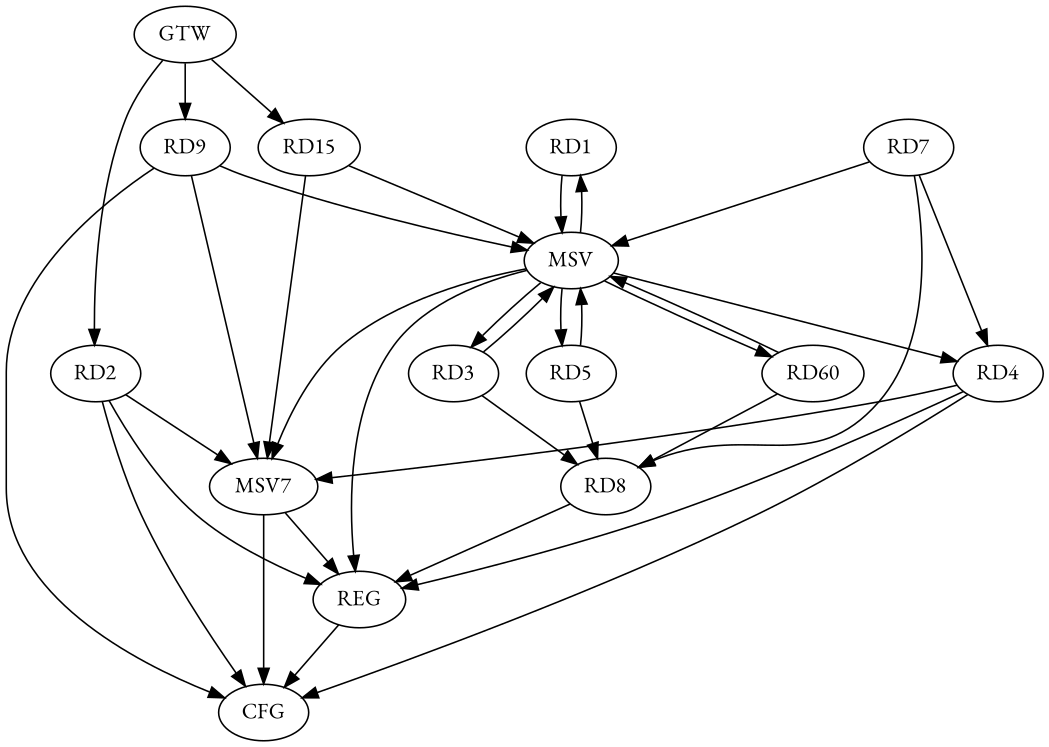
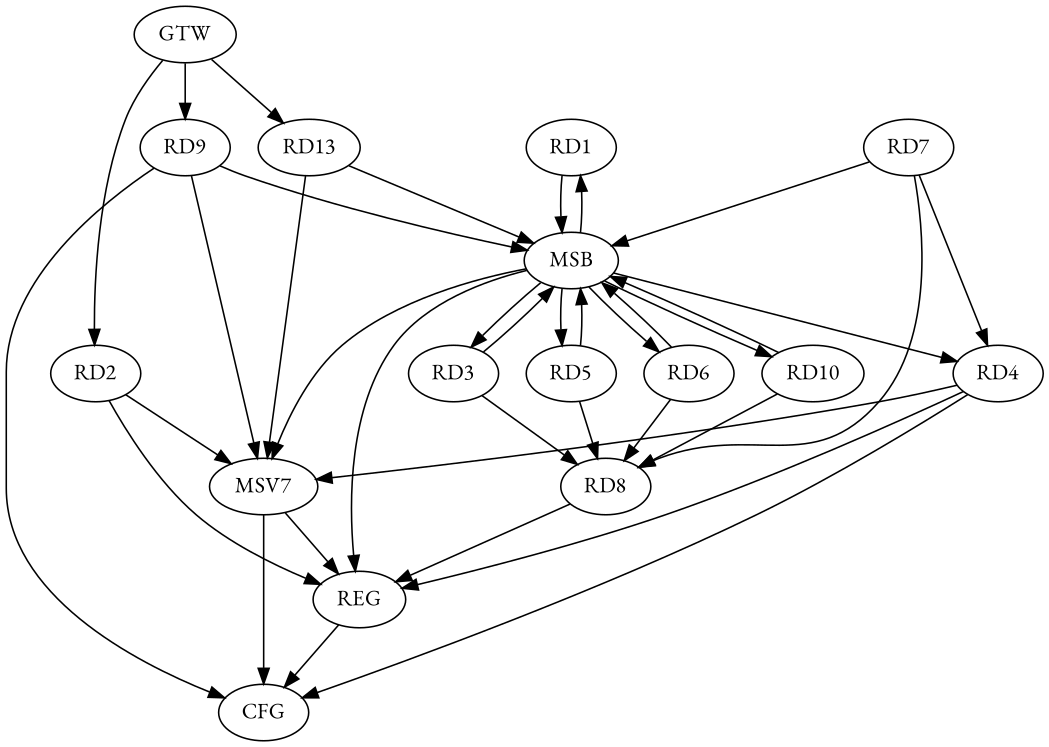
(309, 148) -> (309, 148)
(571, 261) -> (571, 261)
none -> (689, 374)
(813, 374) -> (813, 374)
(156, 544) -> none
